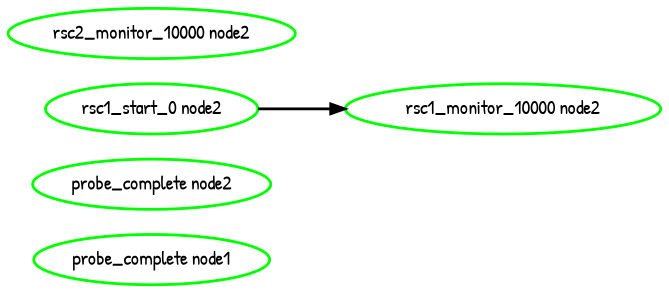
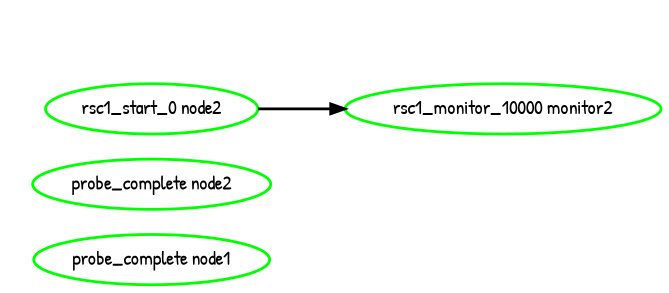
(152, 34) -> none
(503, 109) -> (503, 109)
